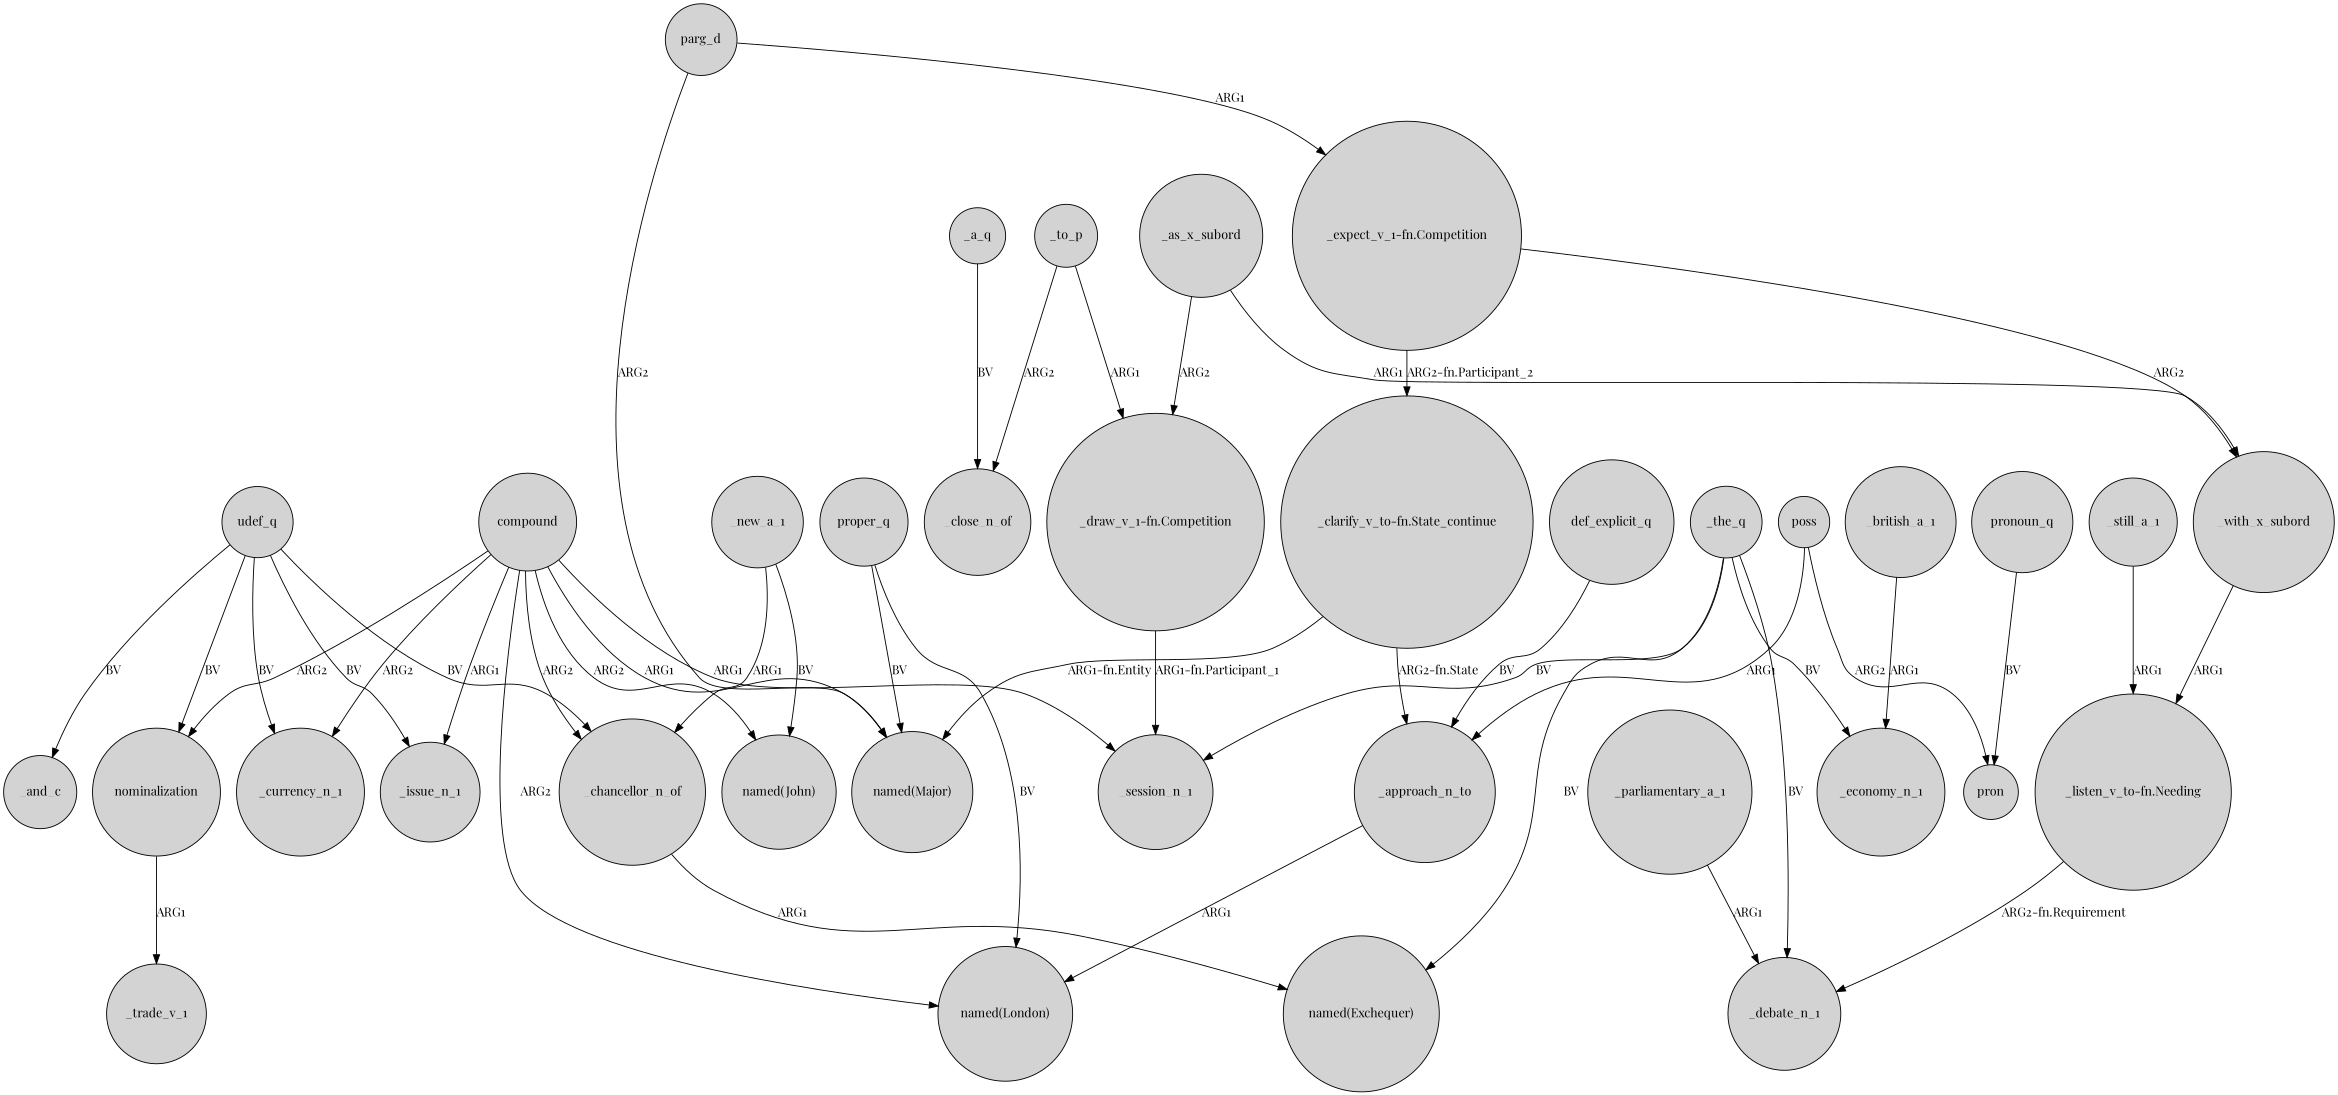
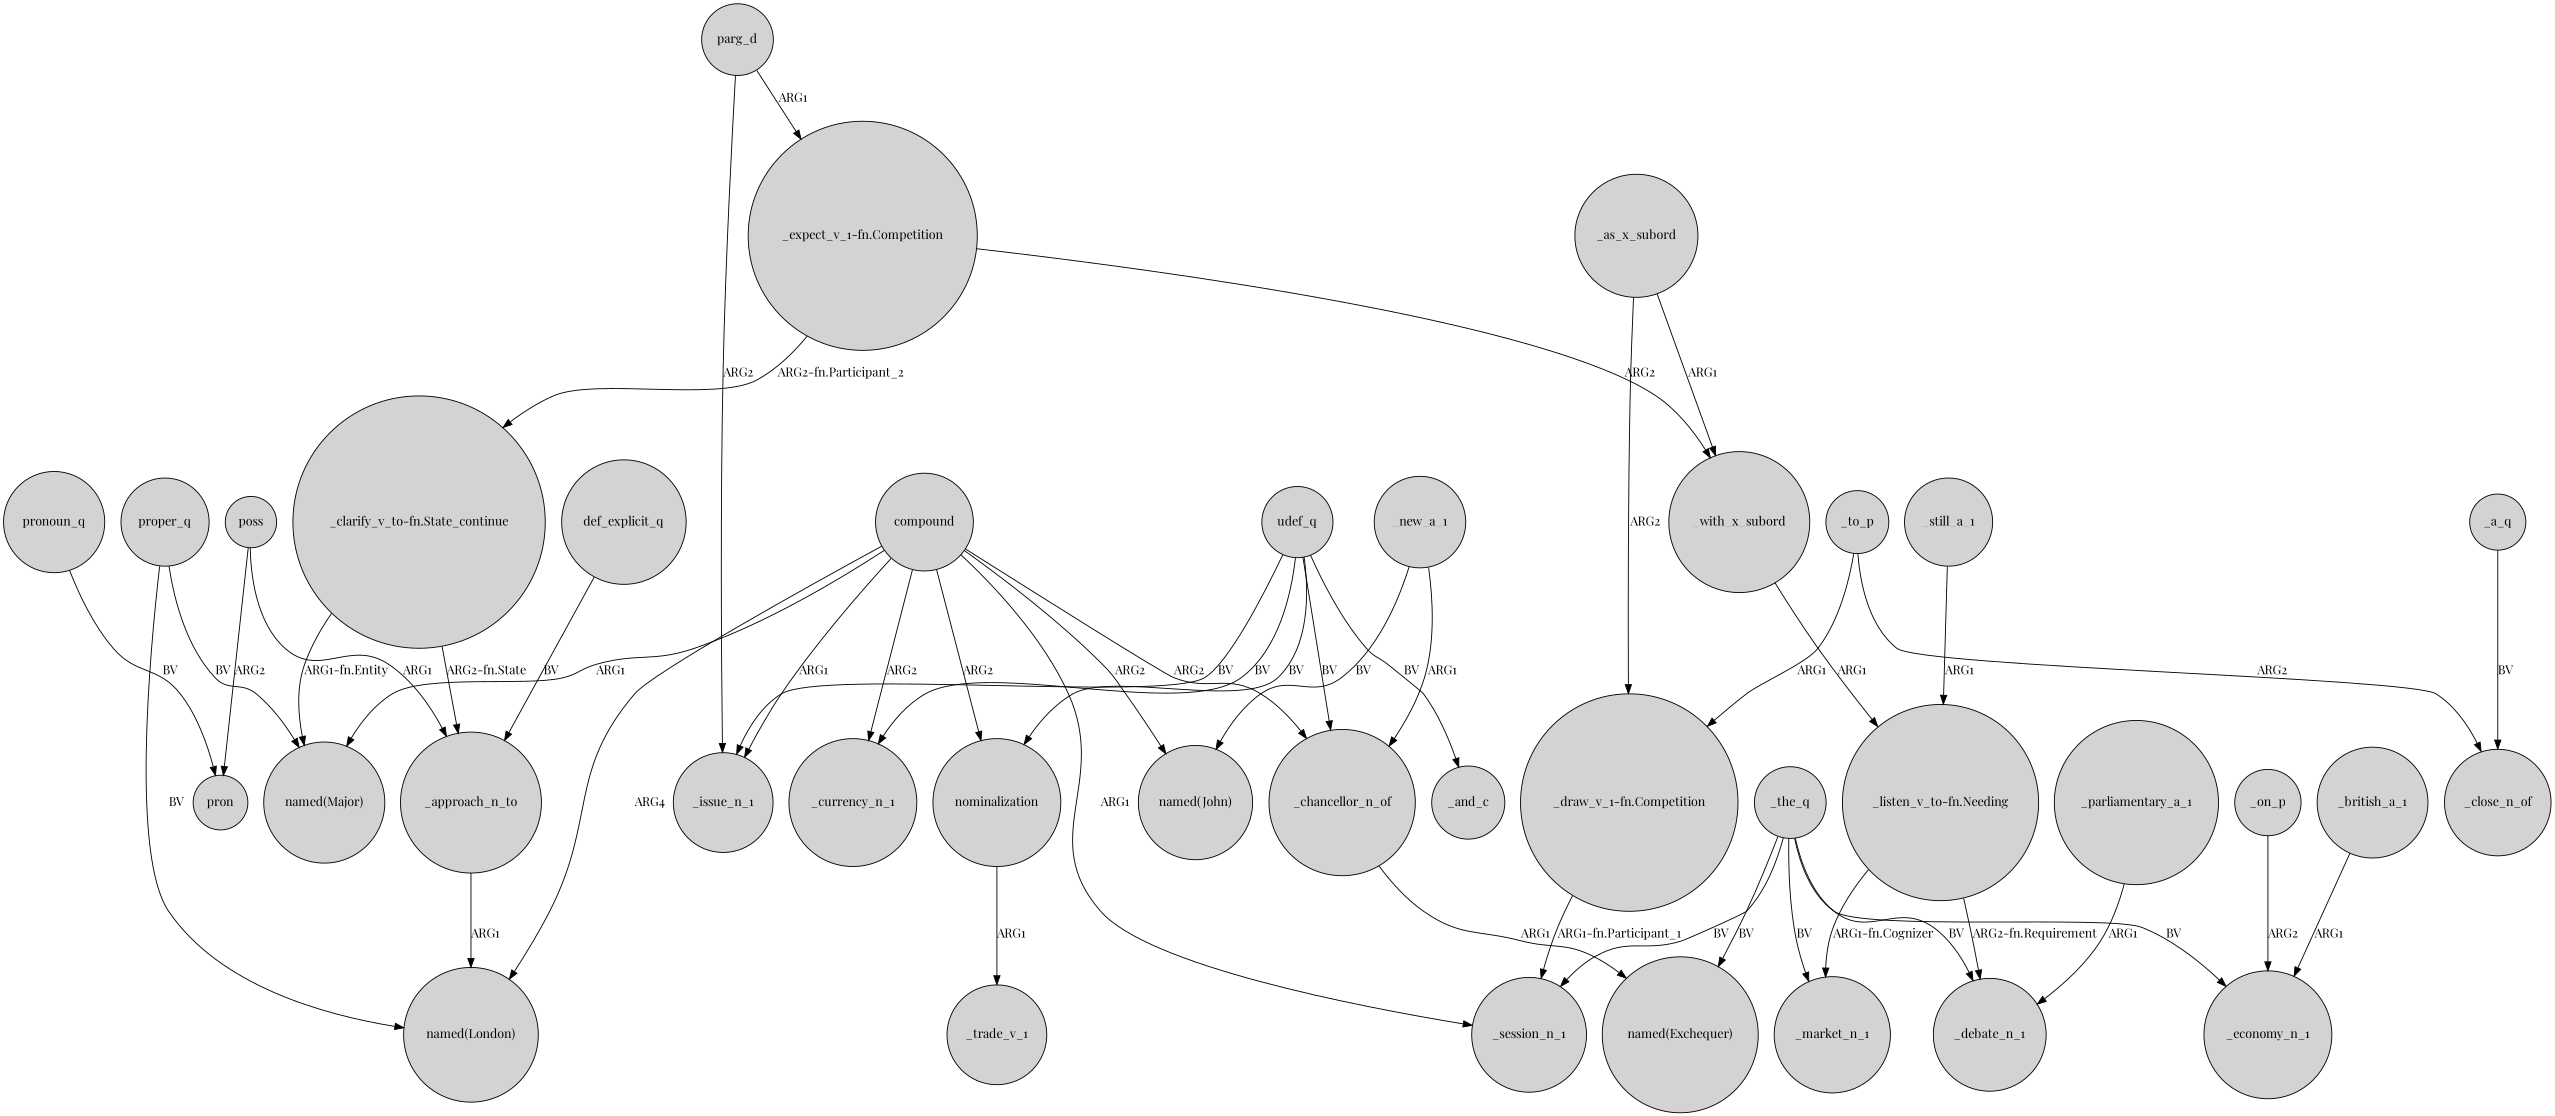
(621, 480) -> (722, 409)
(536, 792) -> (650, 803)
none -> (2268, 803)
none -> (1832, 1035)
